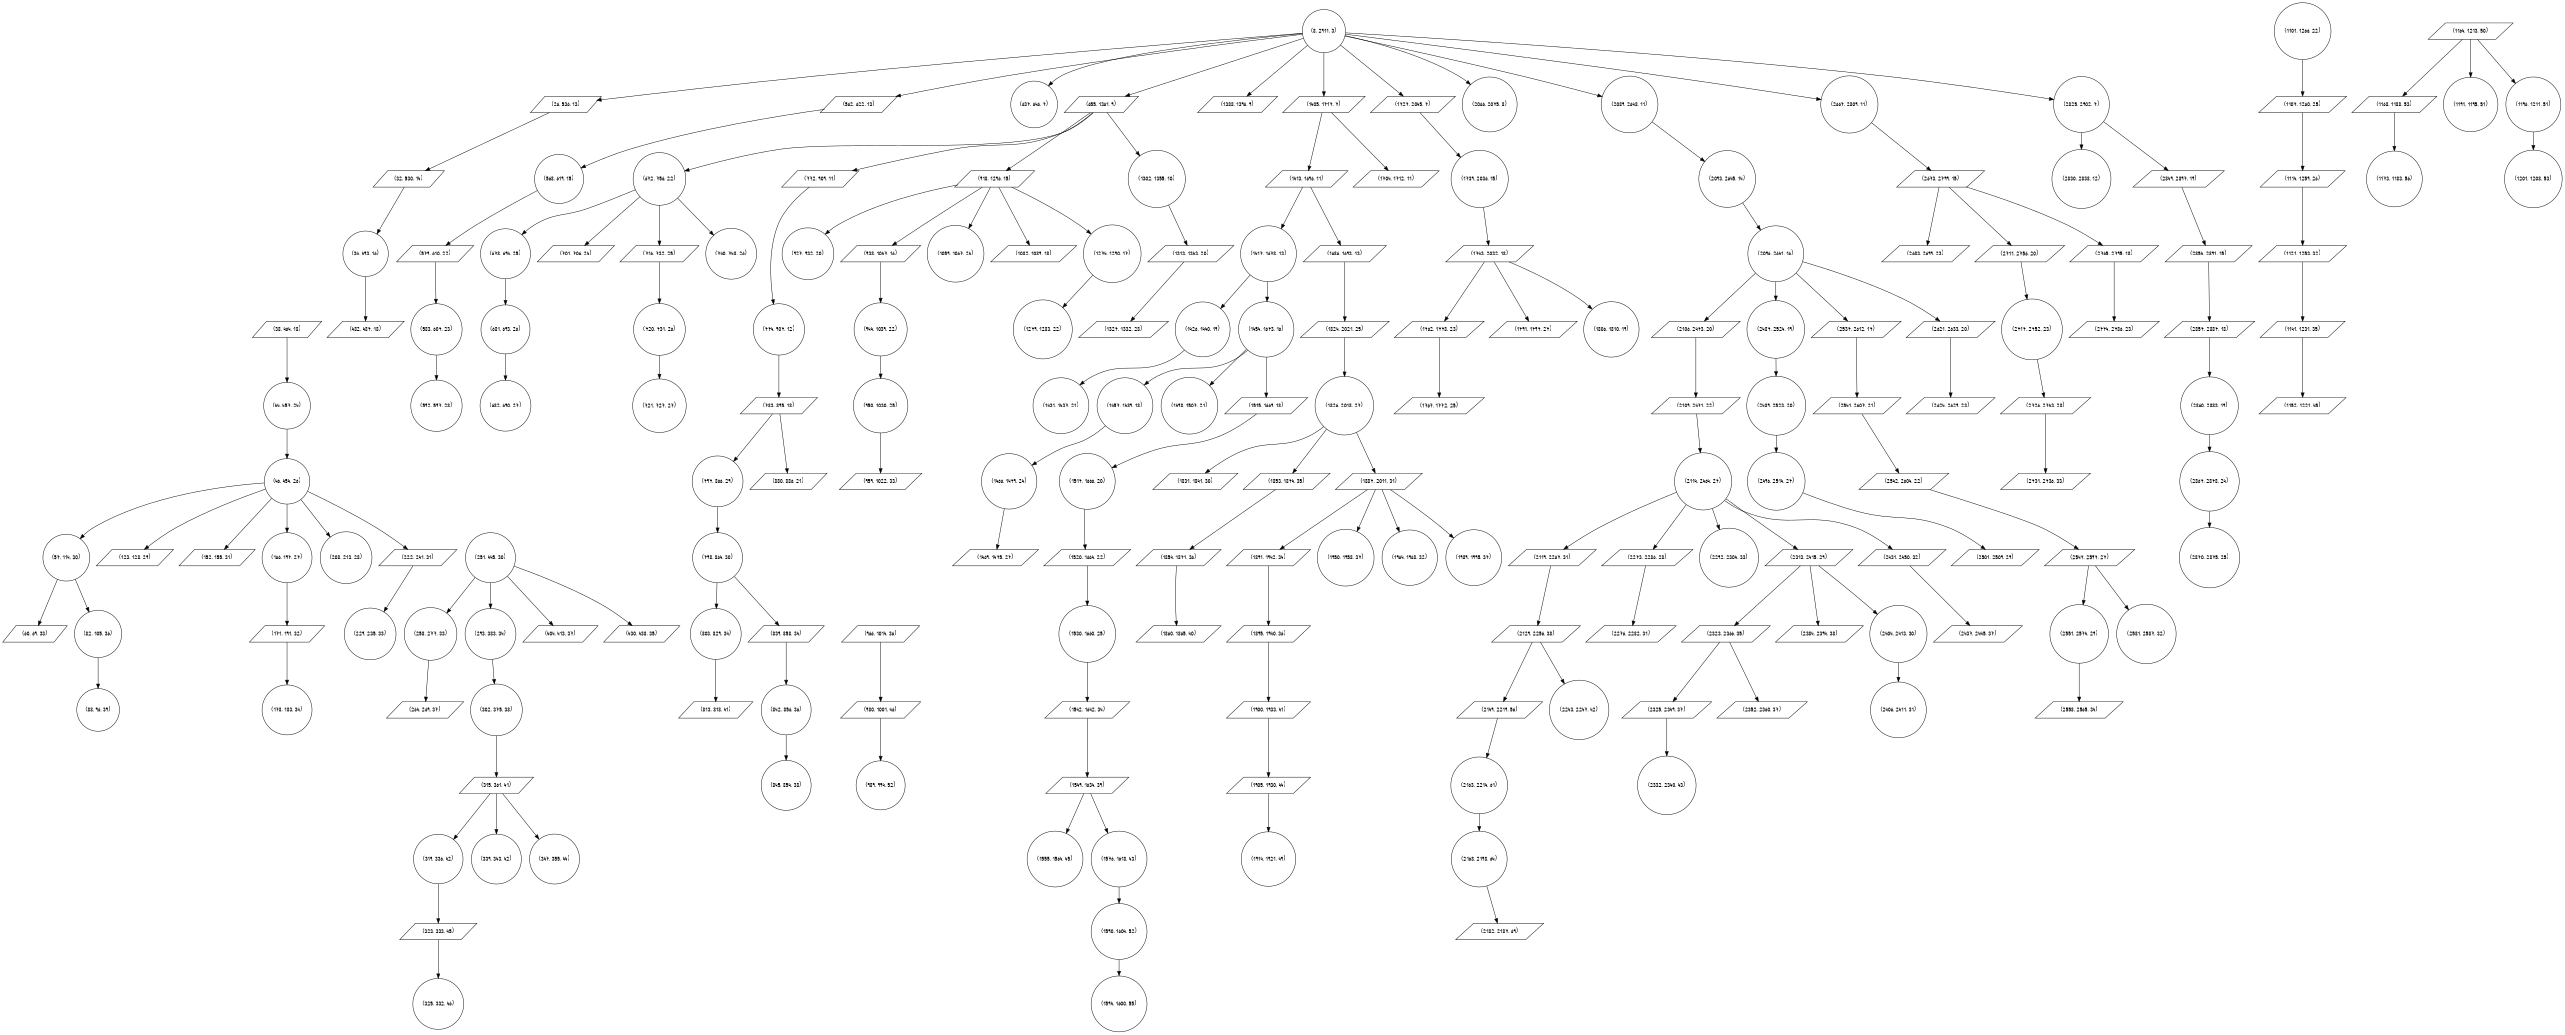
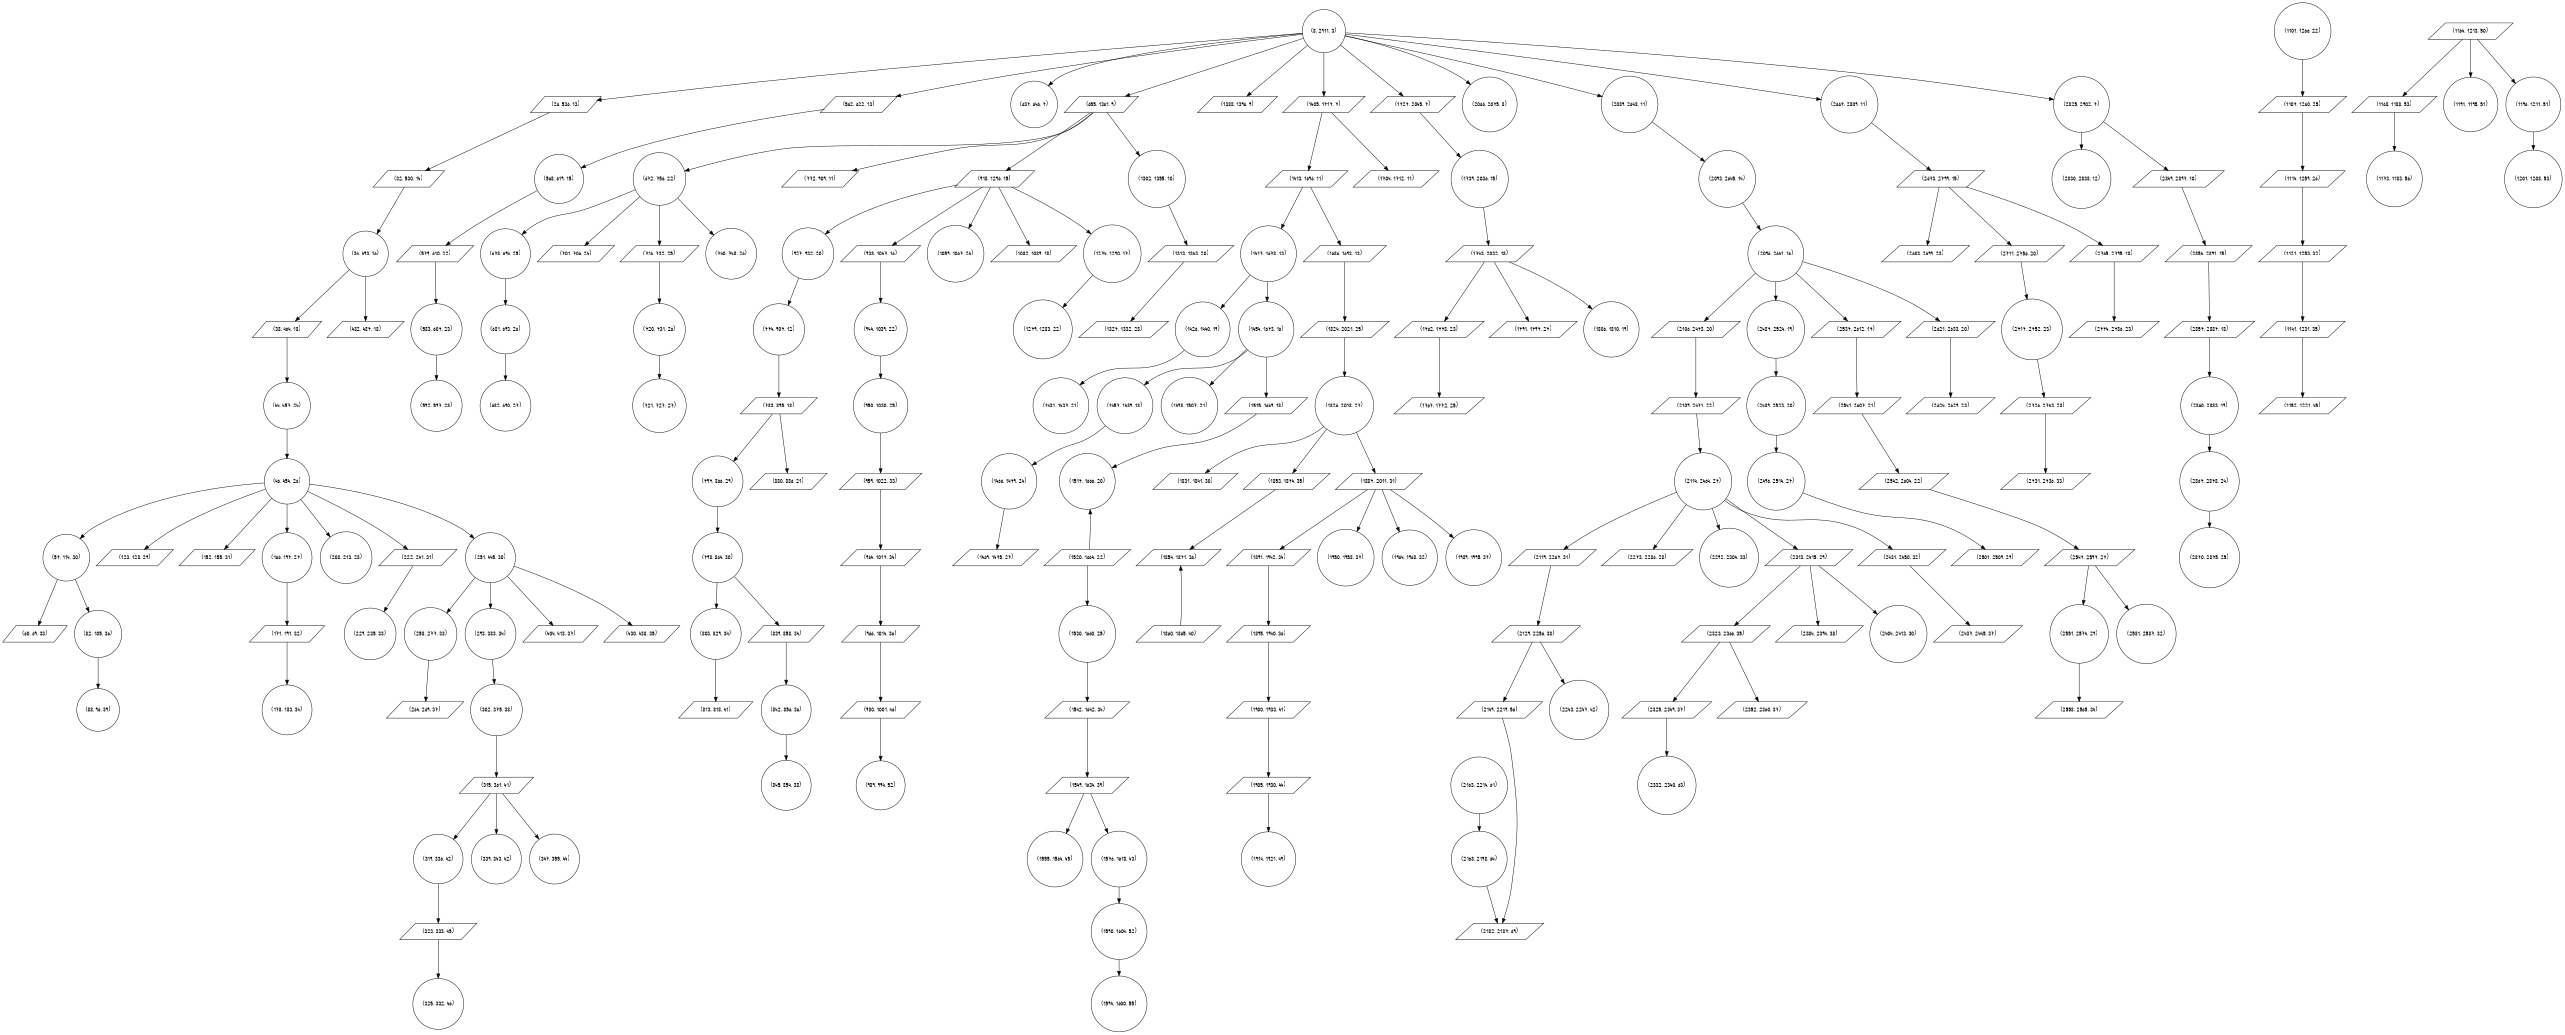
(2179, 179) -> (2179, 179)
(774, 237) -> (794, 290)
none -> (324, 294)
none -> (393, 501)
(1084, 527) -> (1090, 532)
none -> (881, 558)
(1176, 593) -> (1182, 598)
(1631, 634) -> none
(1898, 710) -> none
(1493, 736) -> (1517, 818)
(1667, 785) -> (1667, 785)
